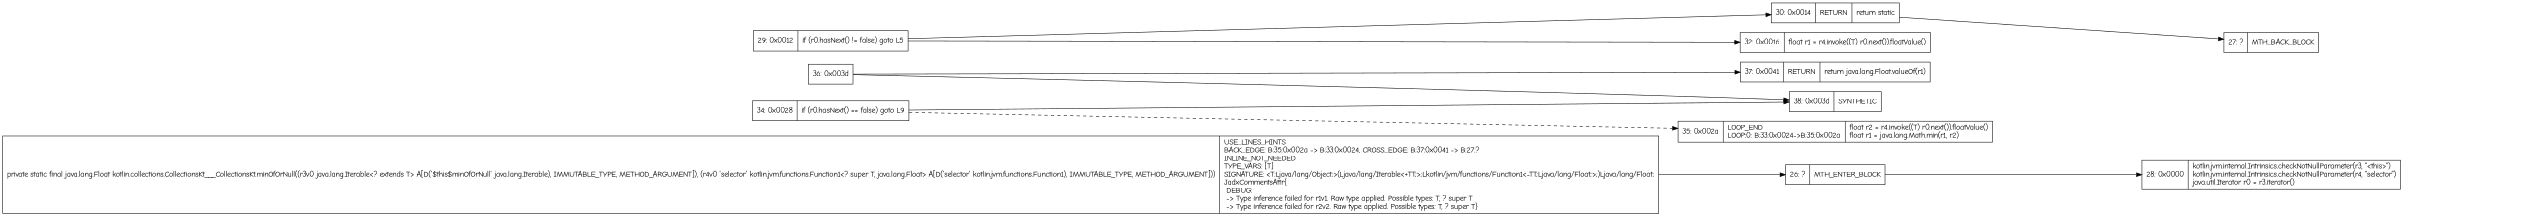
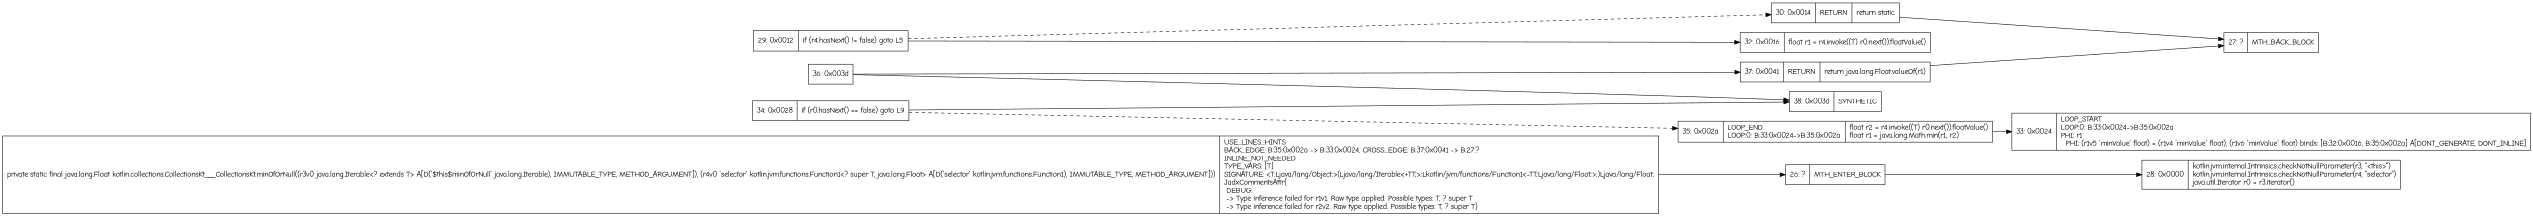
(1337, 27) -> (1337, 27)
(853, 41) -> (853, 41)
none -> (2074, 56)
none -> (2271, 132)
